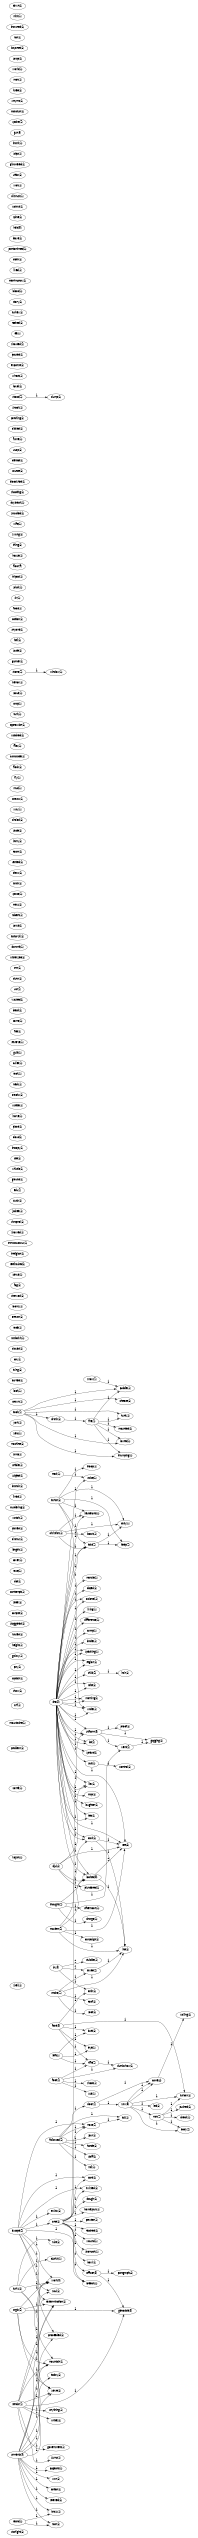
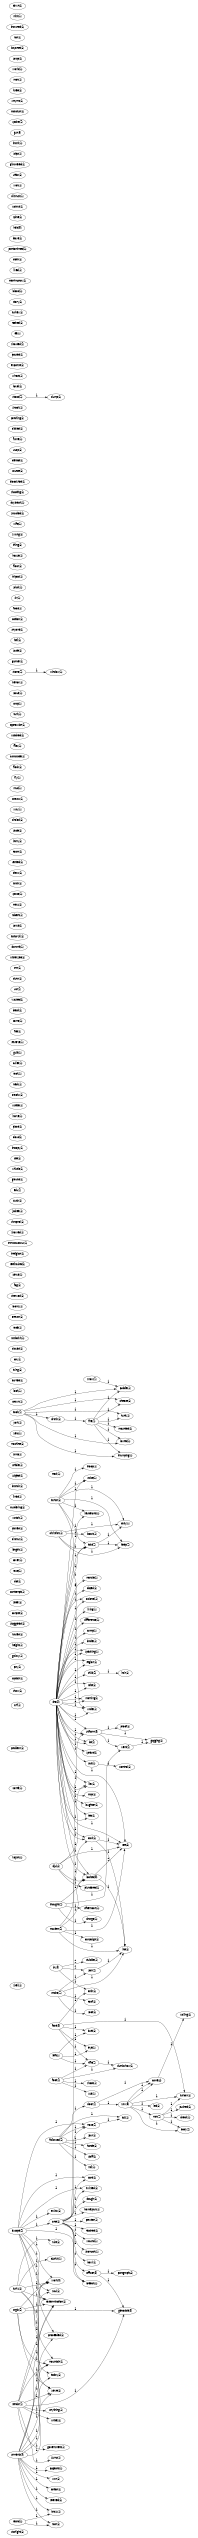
(17, 567) -> (17, 567)
none -> (107, 1412)
(74, 1476) -> (71, 1488)
(68, 1523) -> (86, 1555)
(75, 1586) -> (75, 1586)
(17, 1723) -> none
(92, 1971) -> (92, 1971)
none -> (35, 2296)
none -> (34, 2304)
